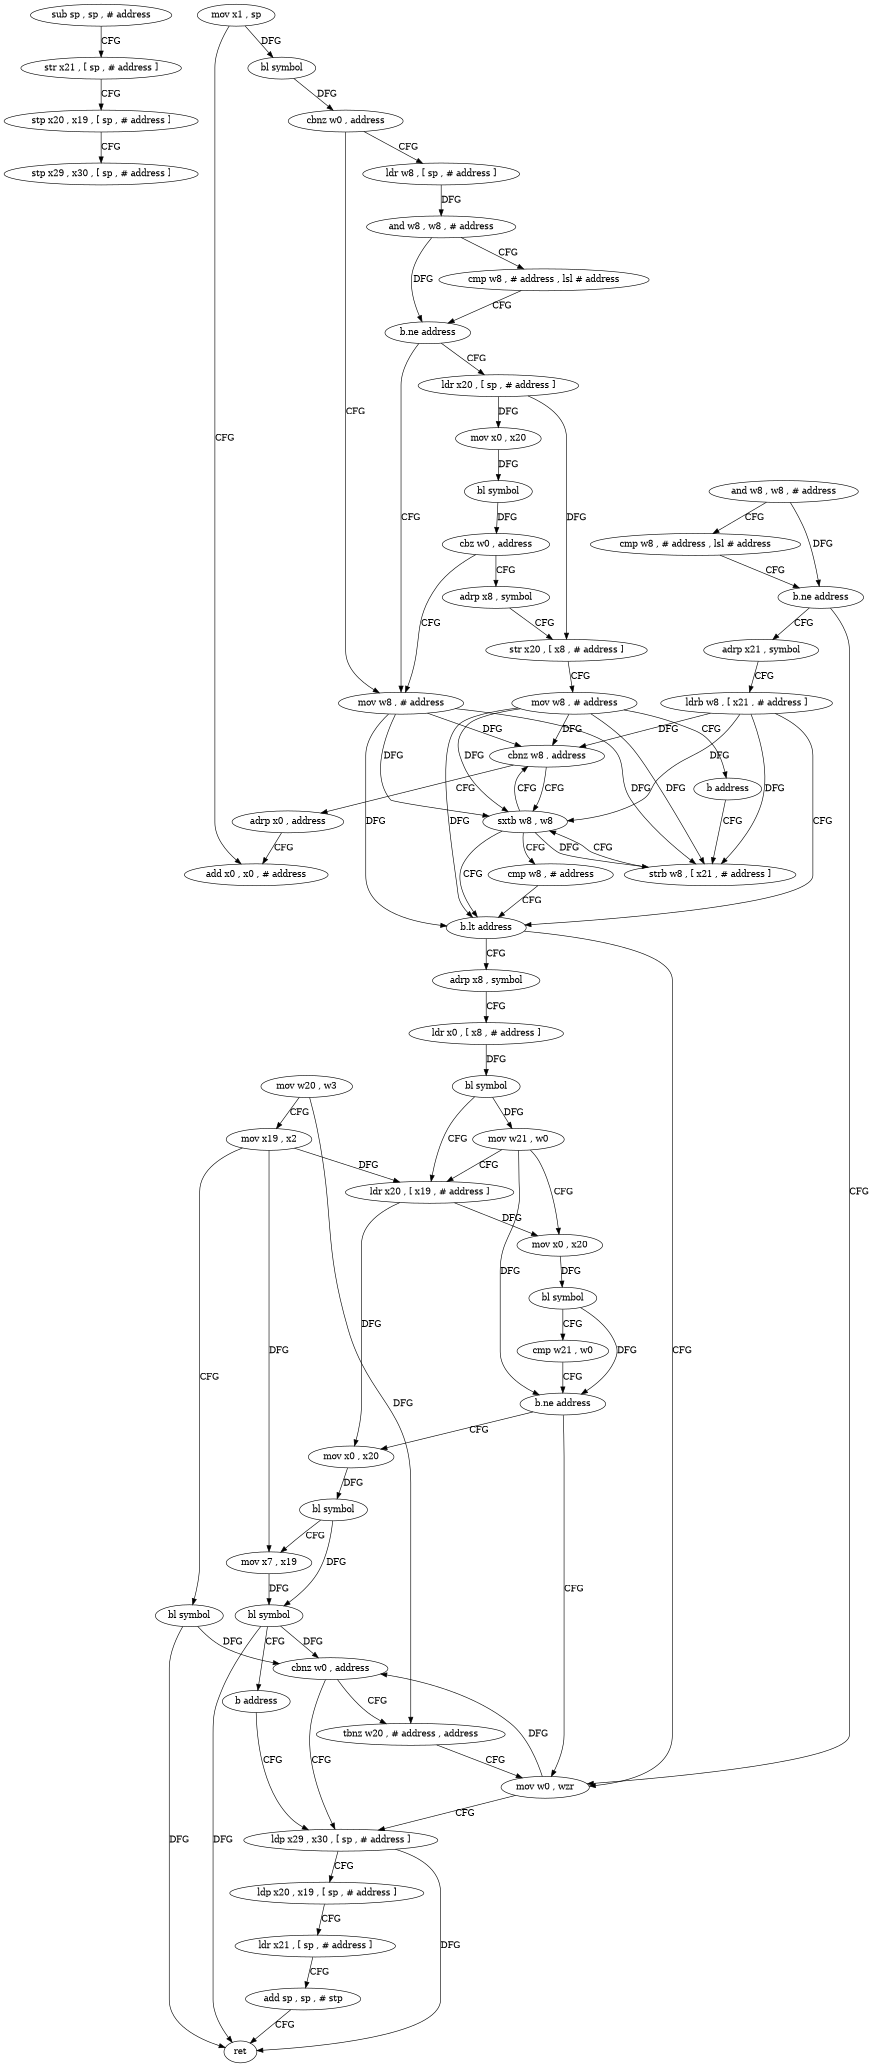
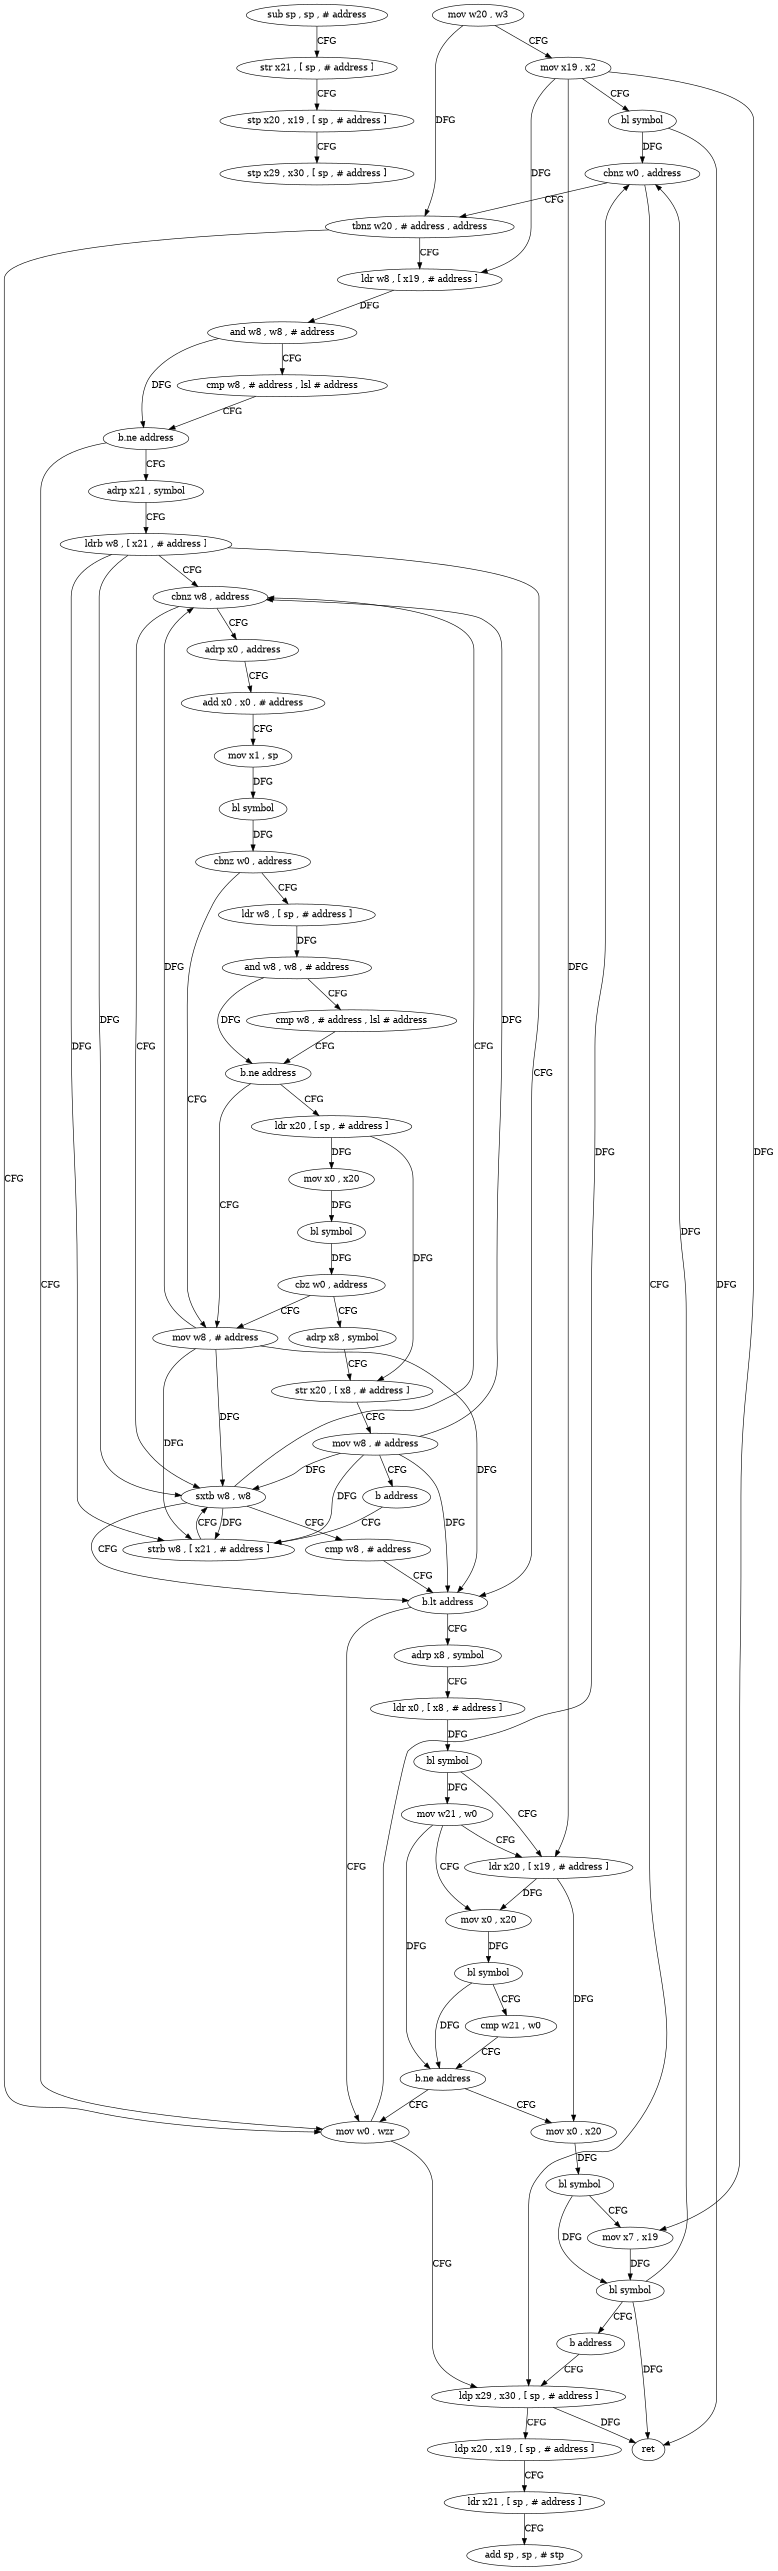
none -> (420, 280)
(215, 445) -> (253, 727)
(668, 730) -> (192, 571)
(273, 2024) -> none
